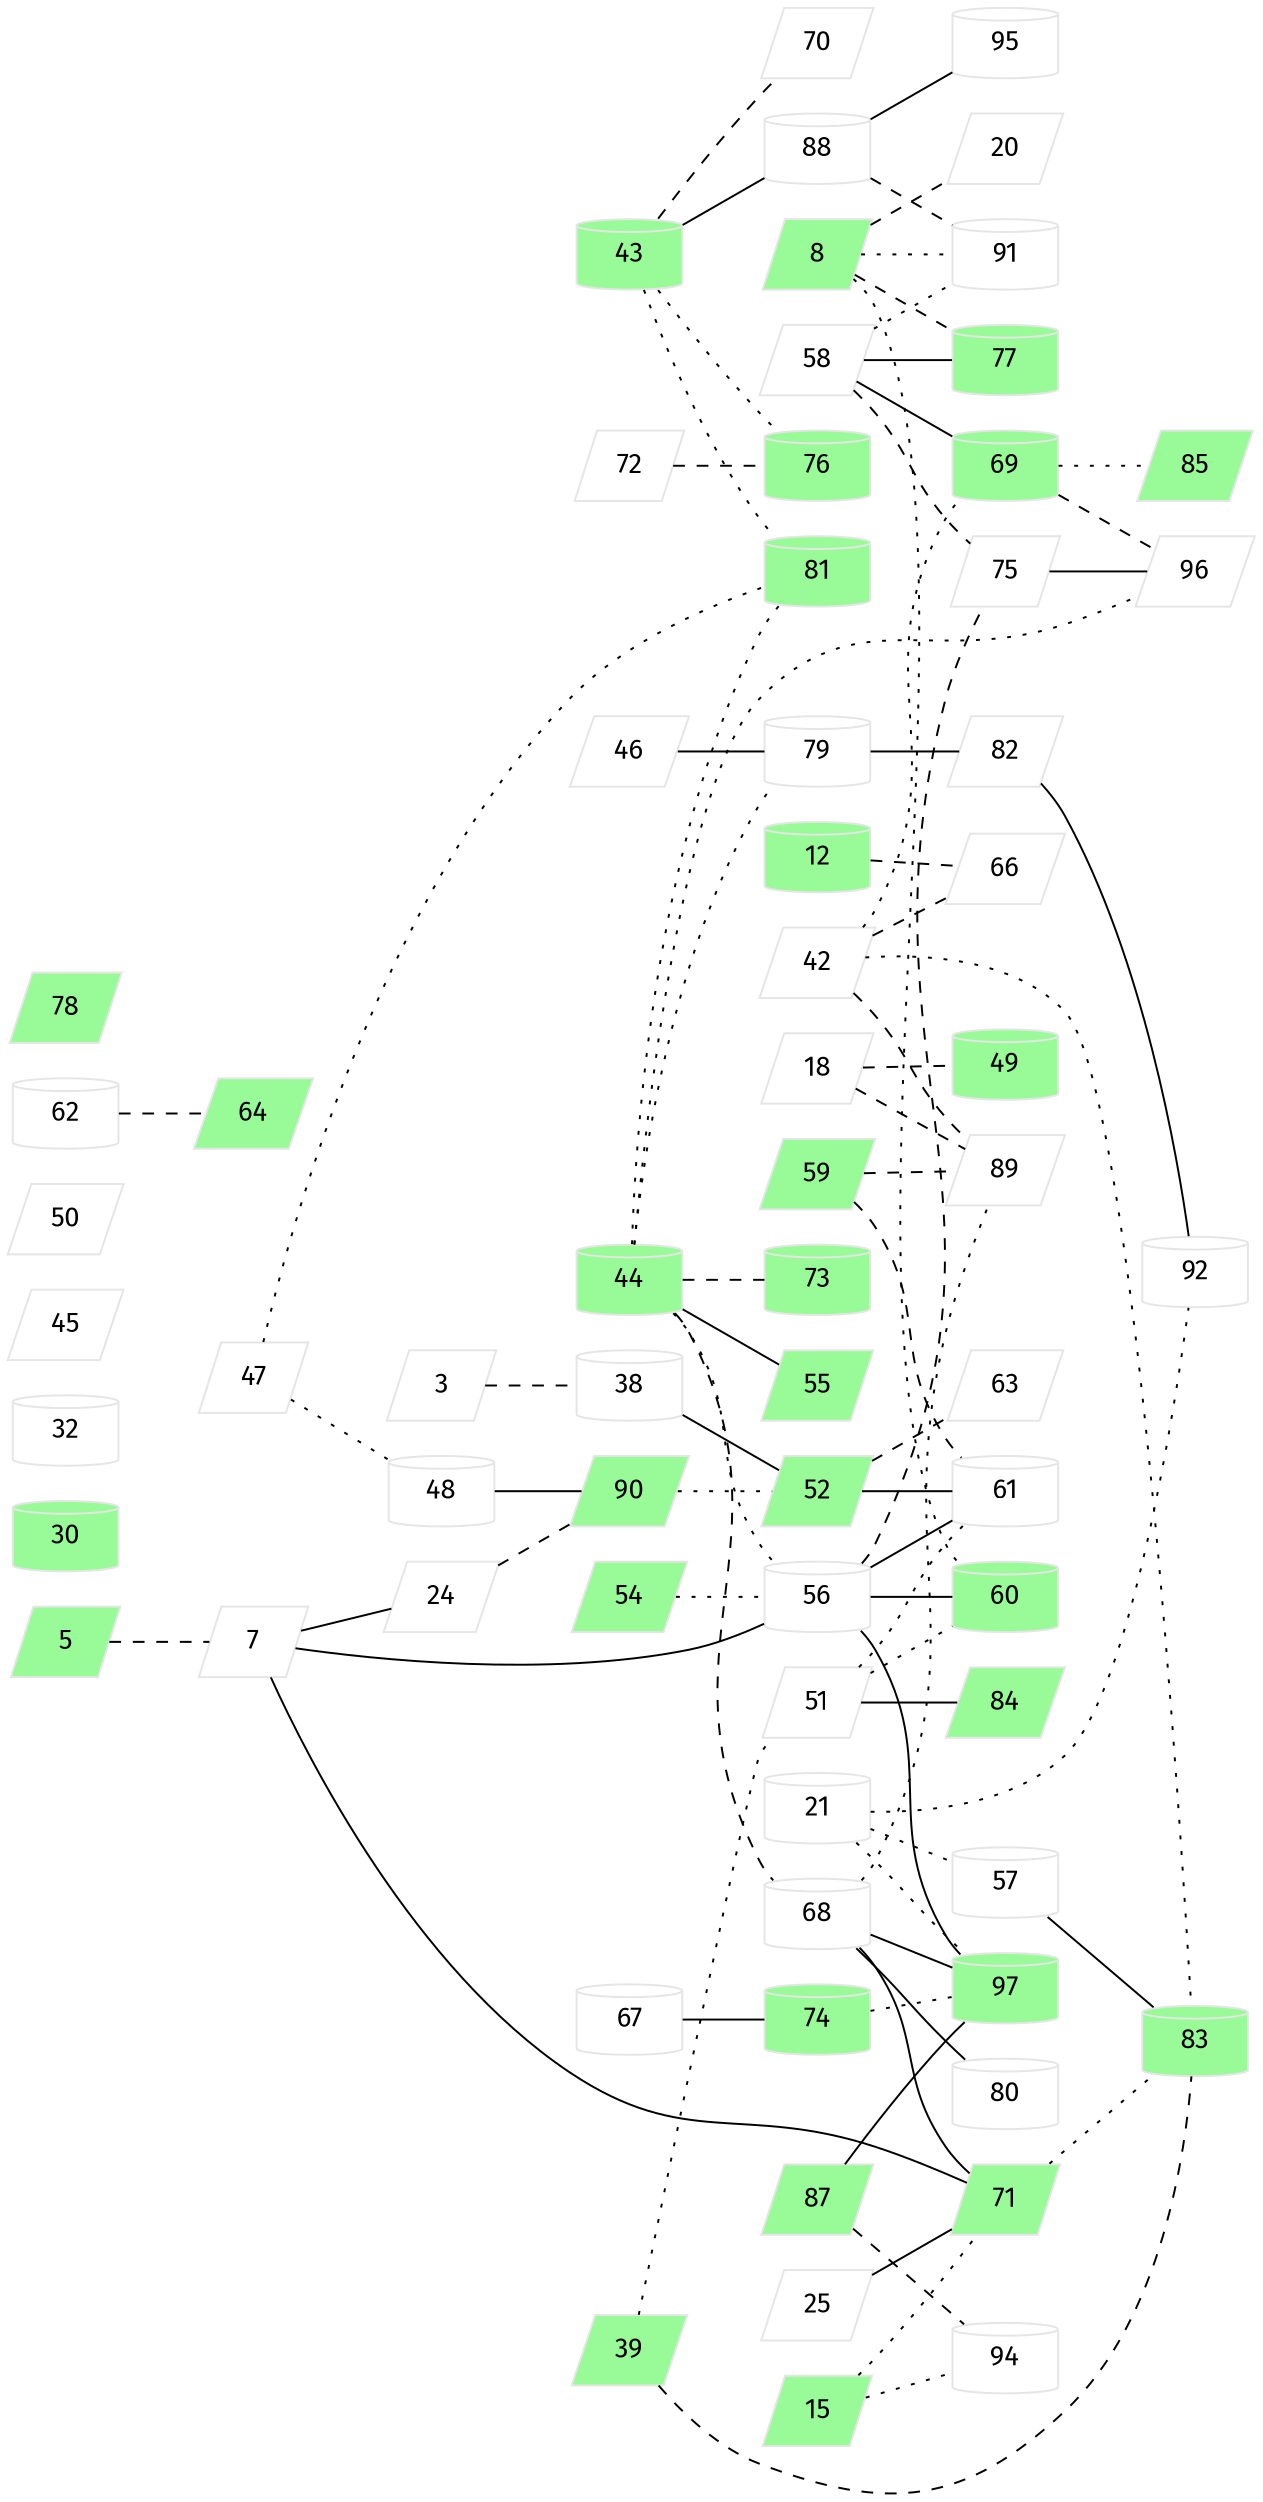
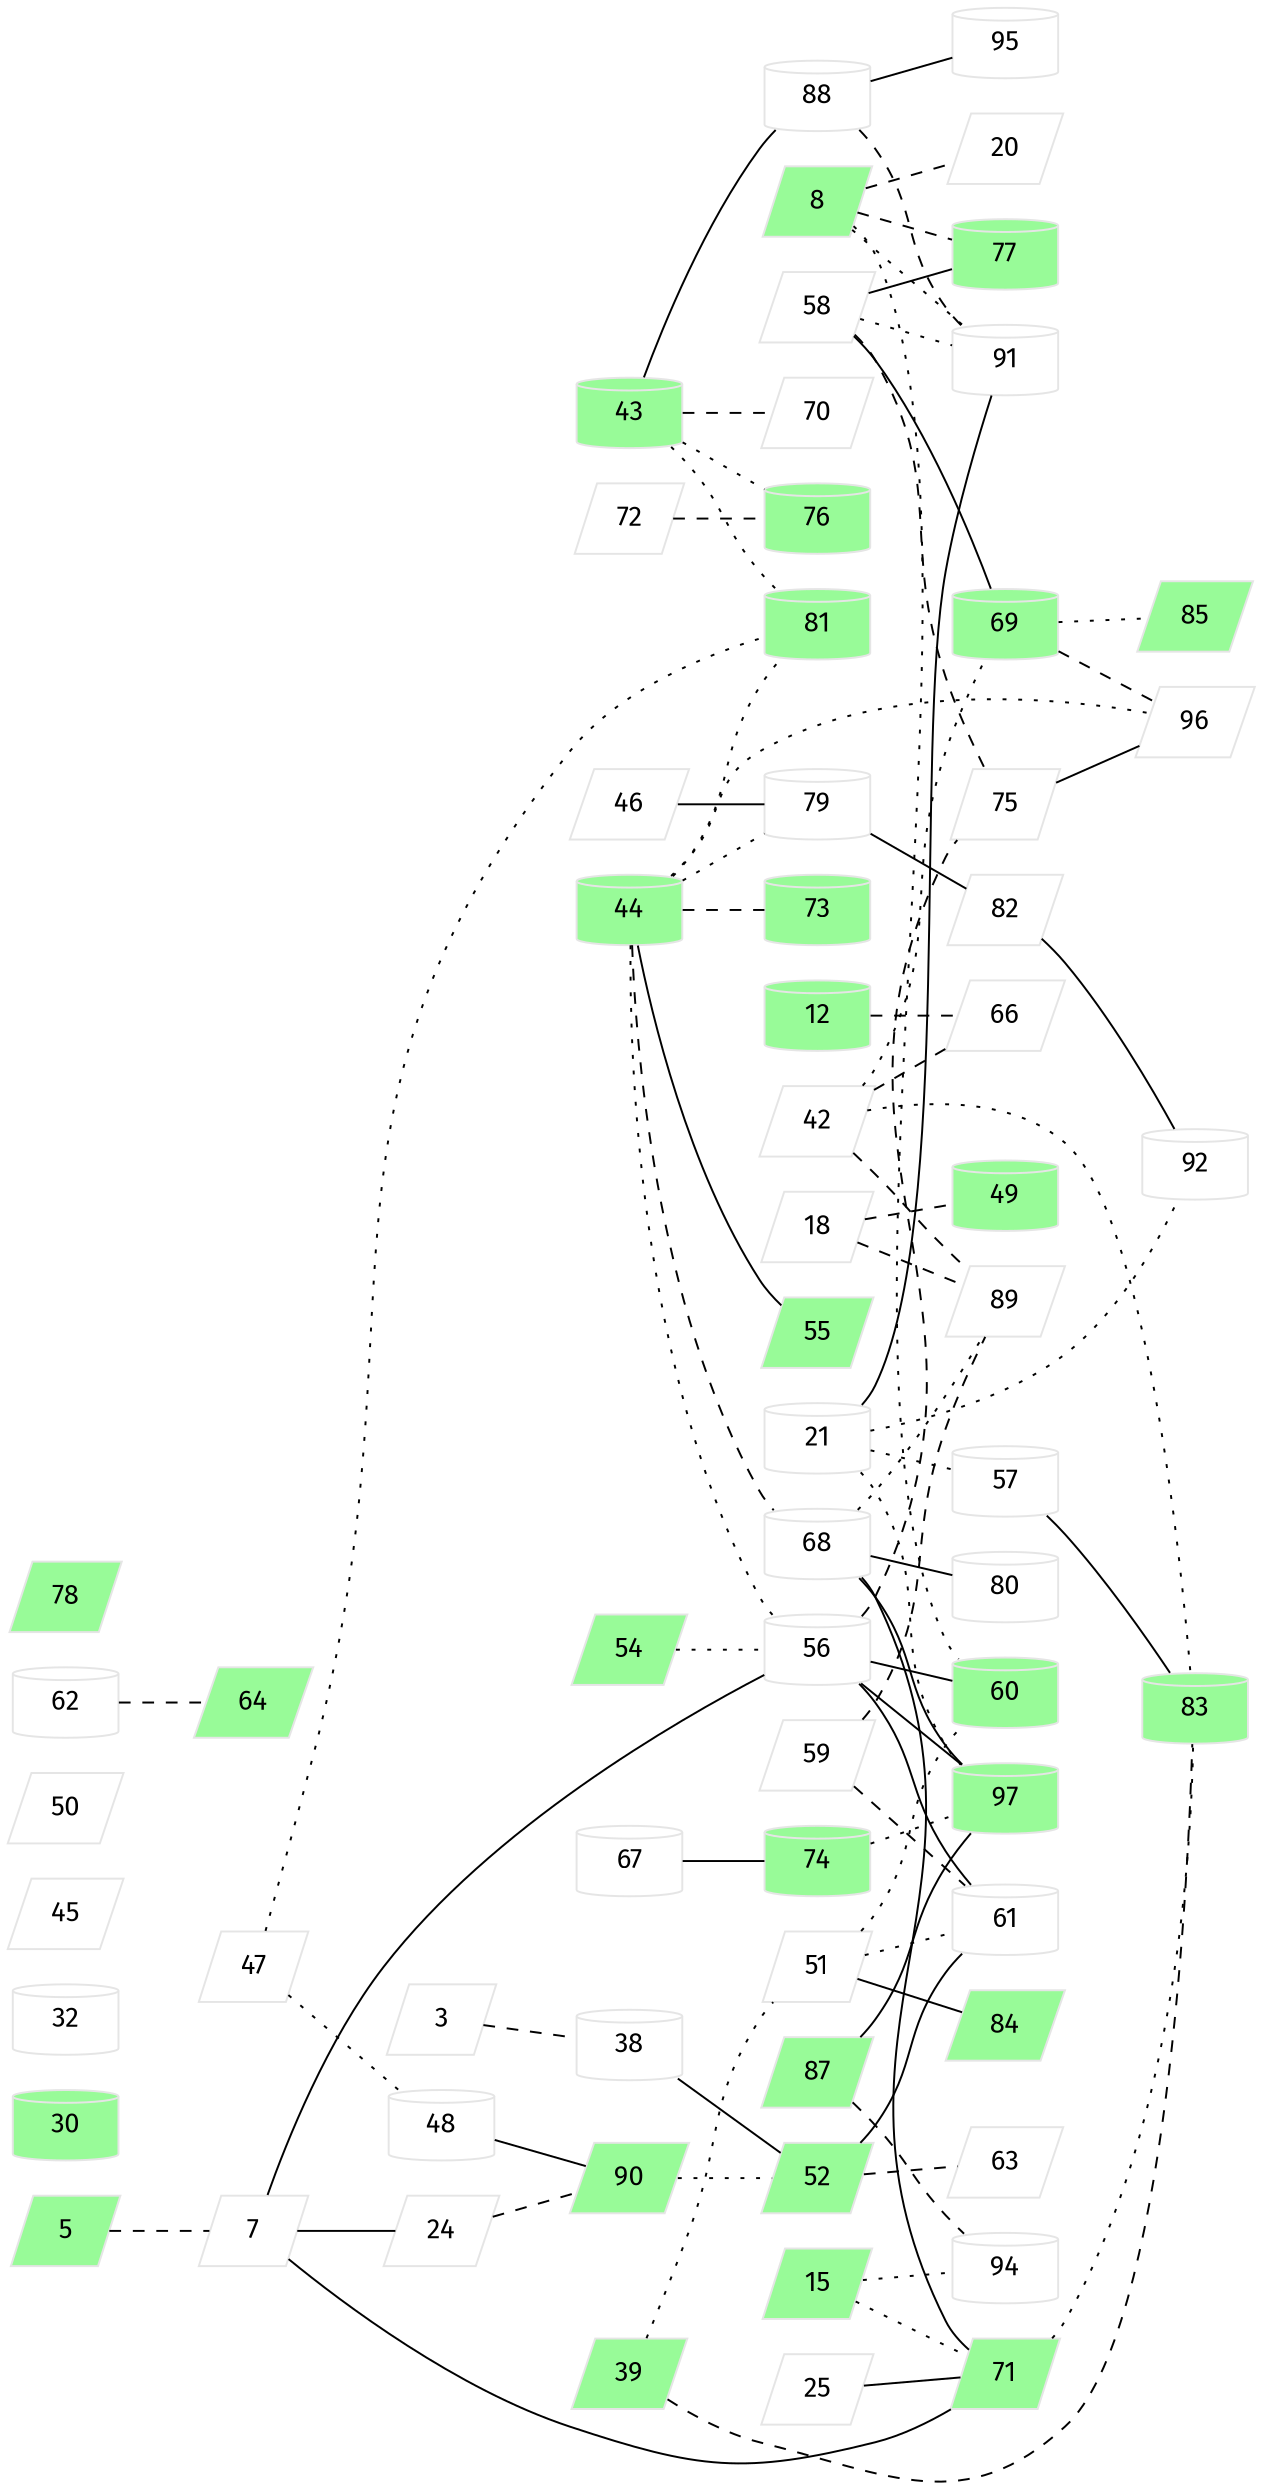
none -> (929, 953)
(817, 1174) -> (817, 1755)
